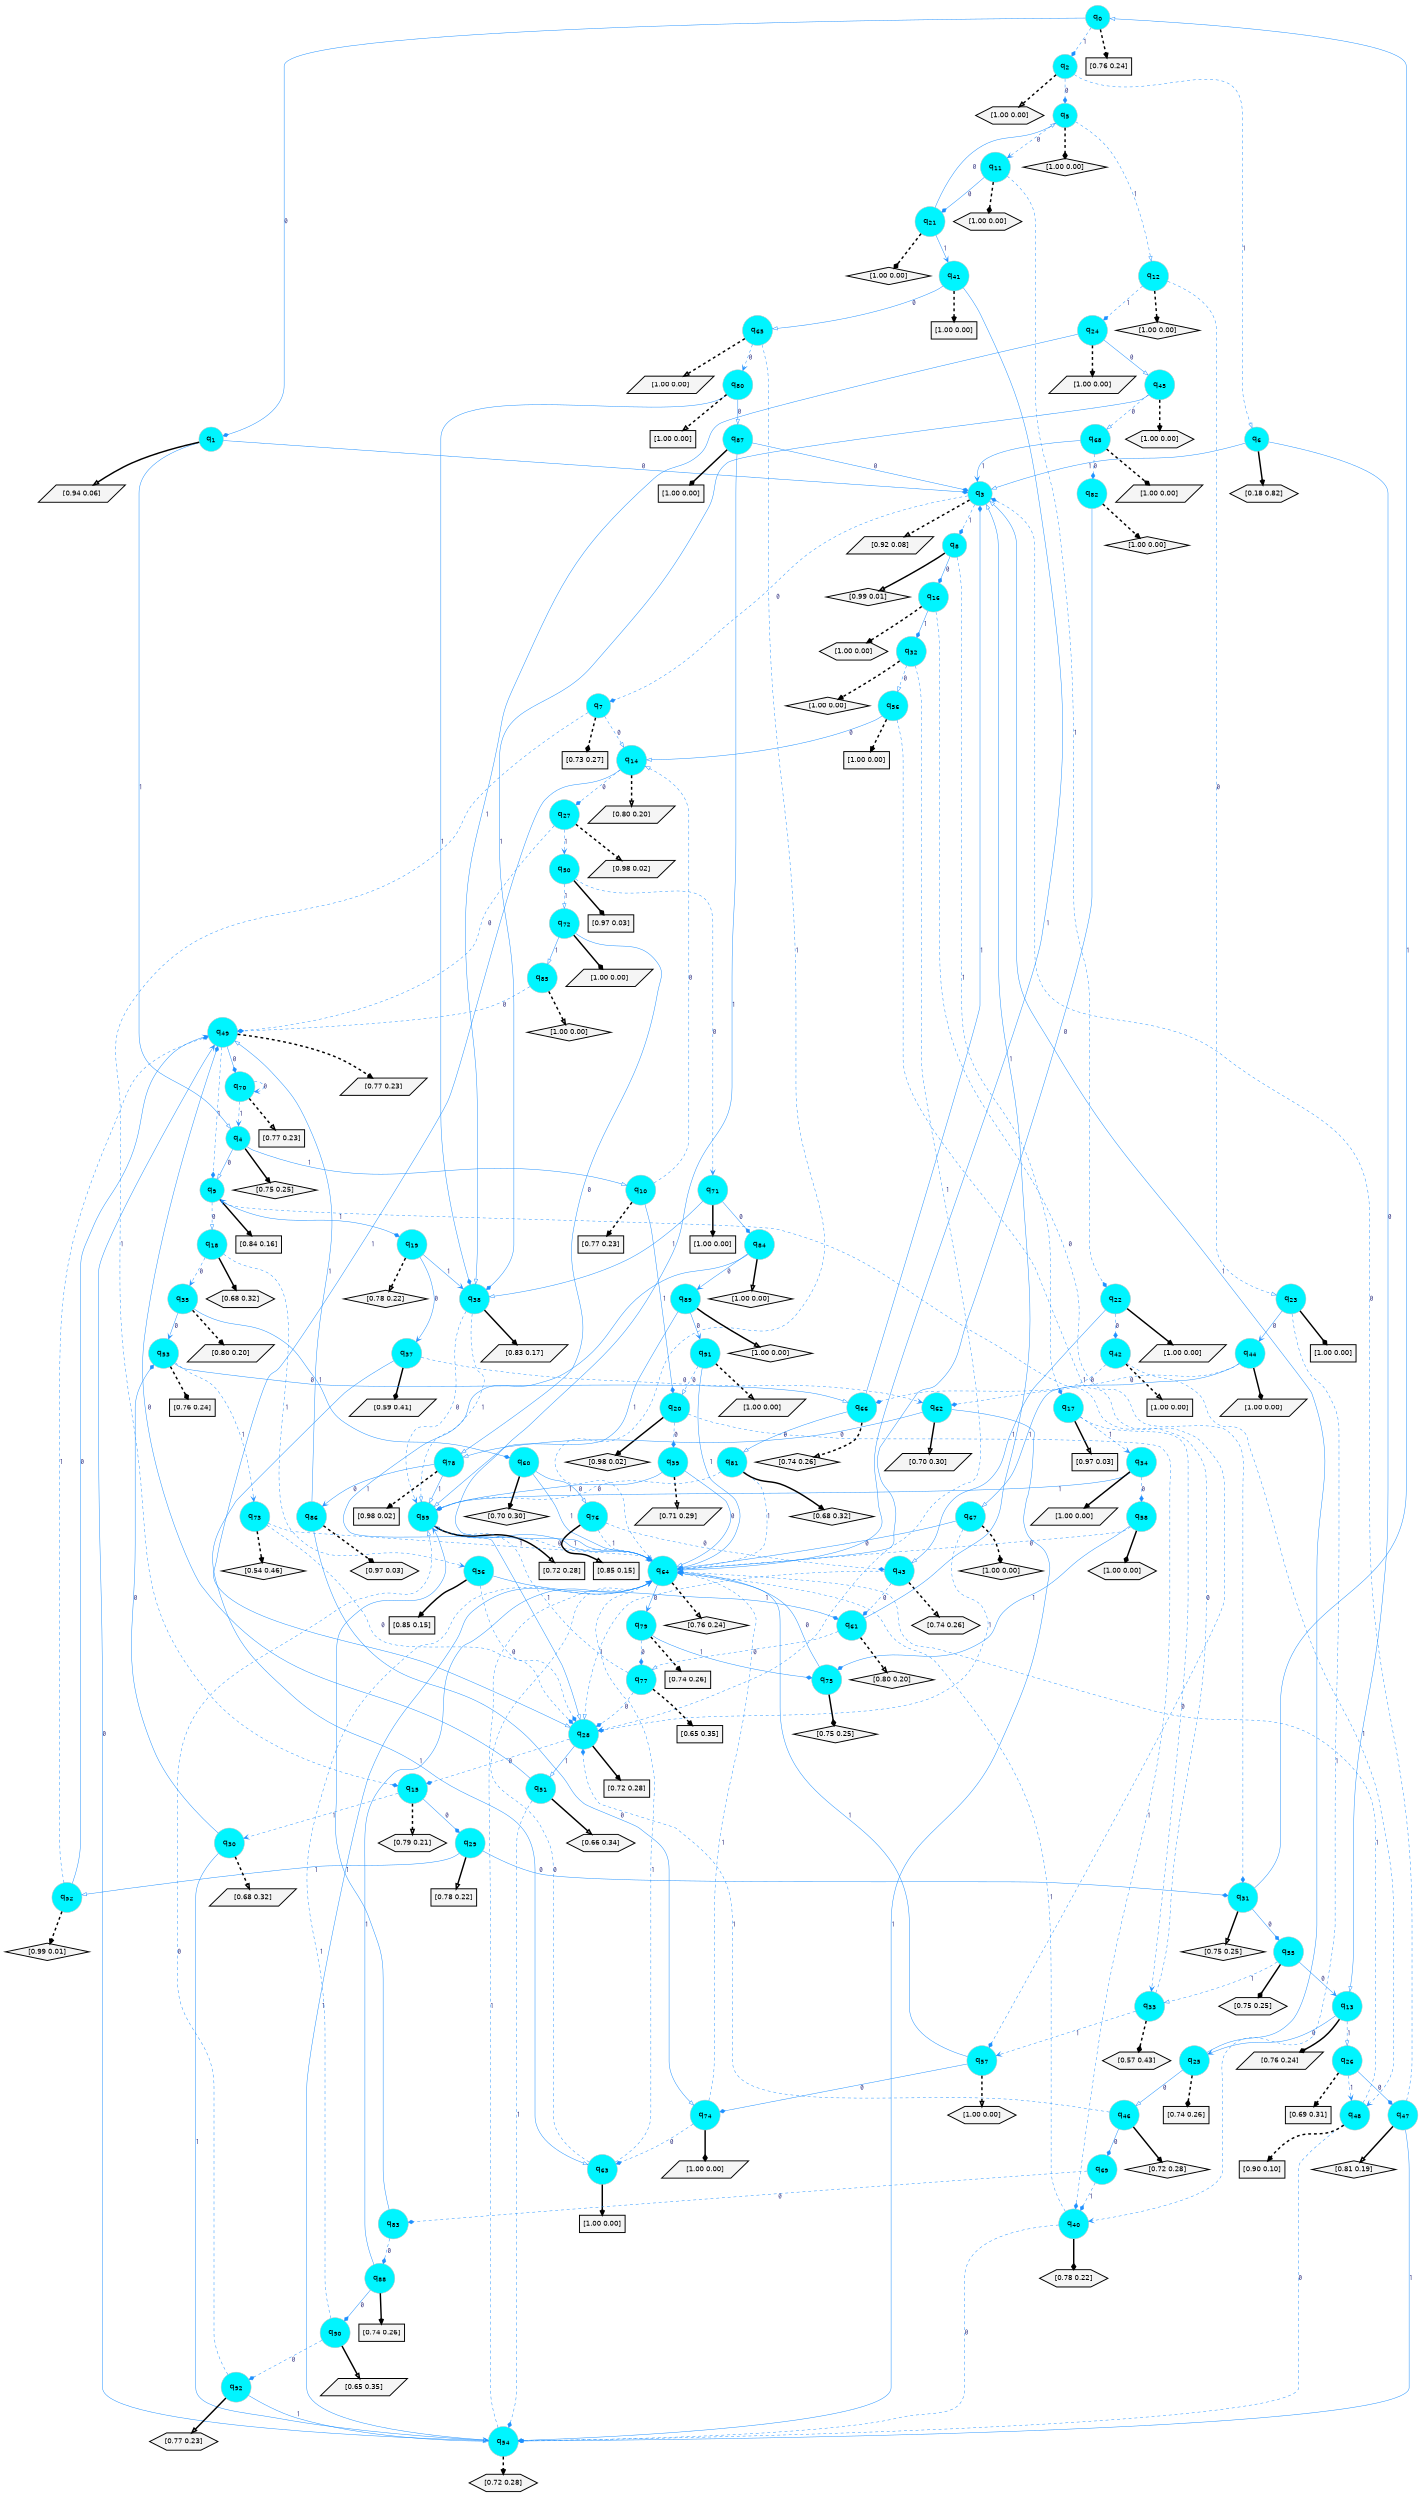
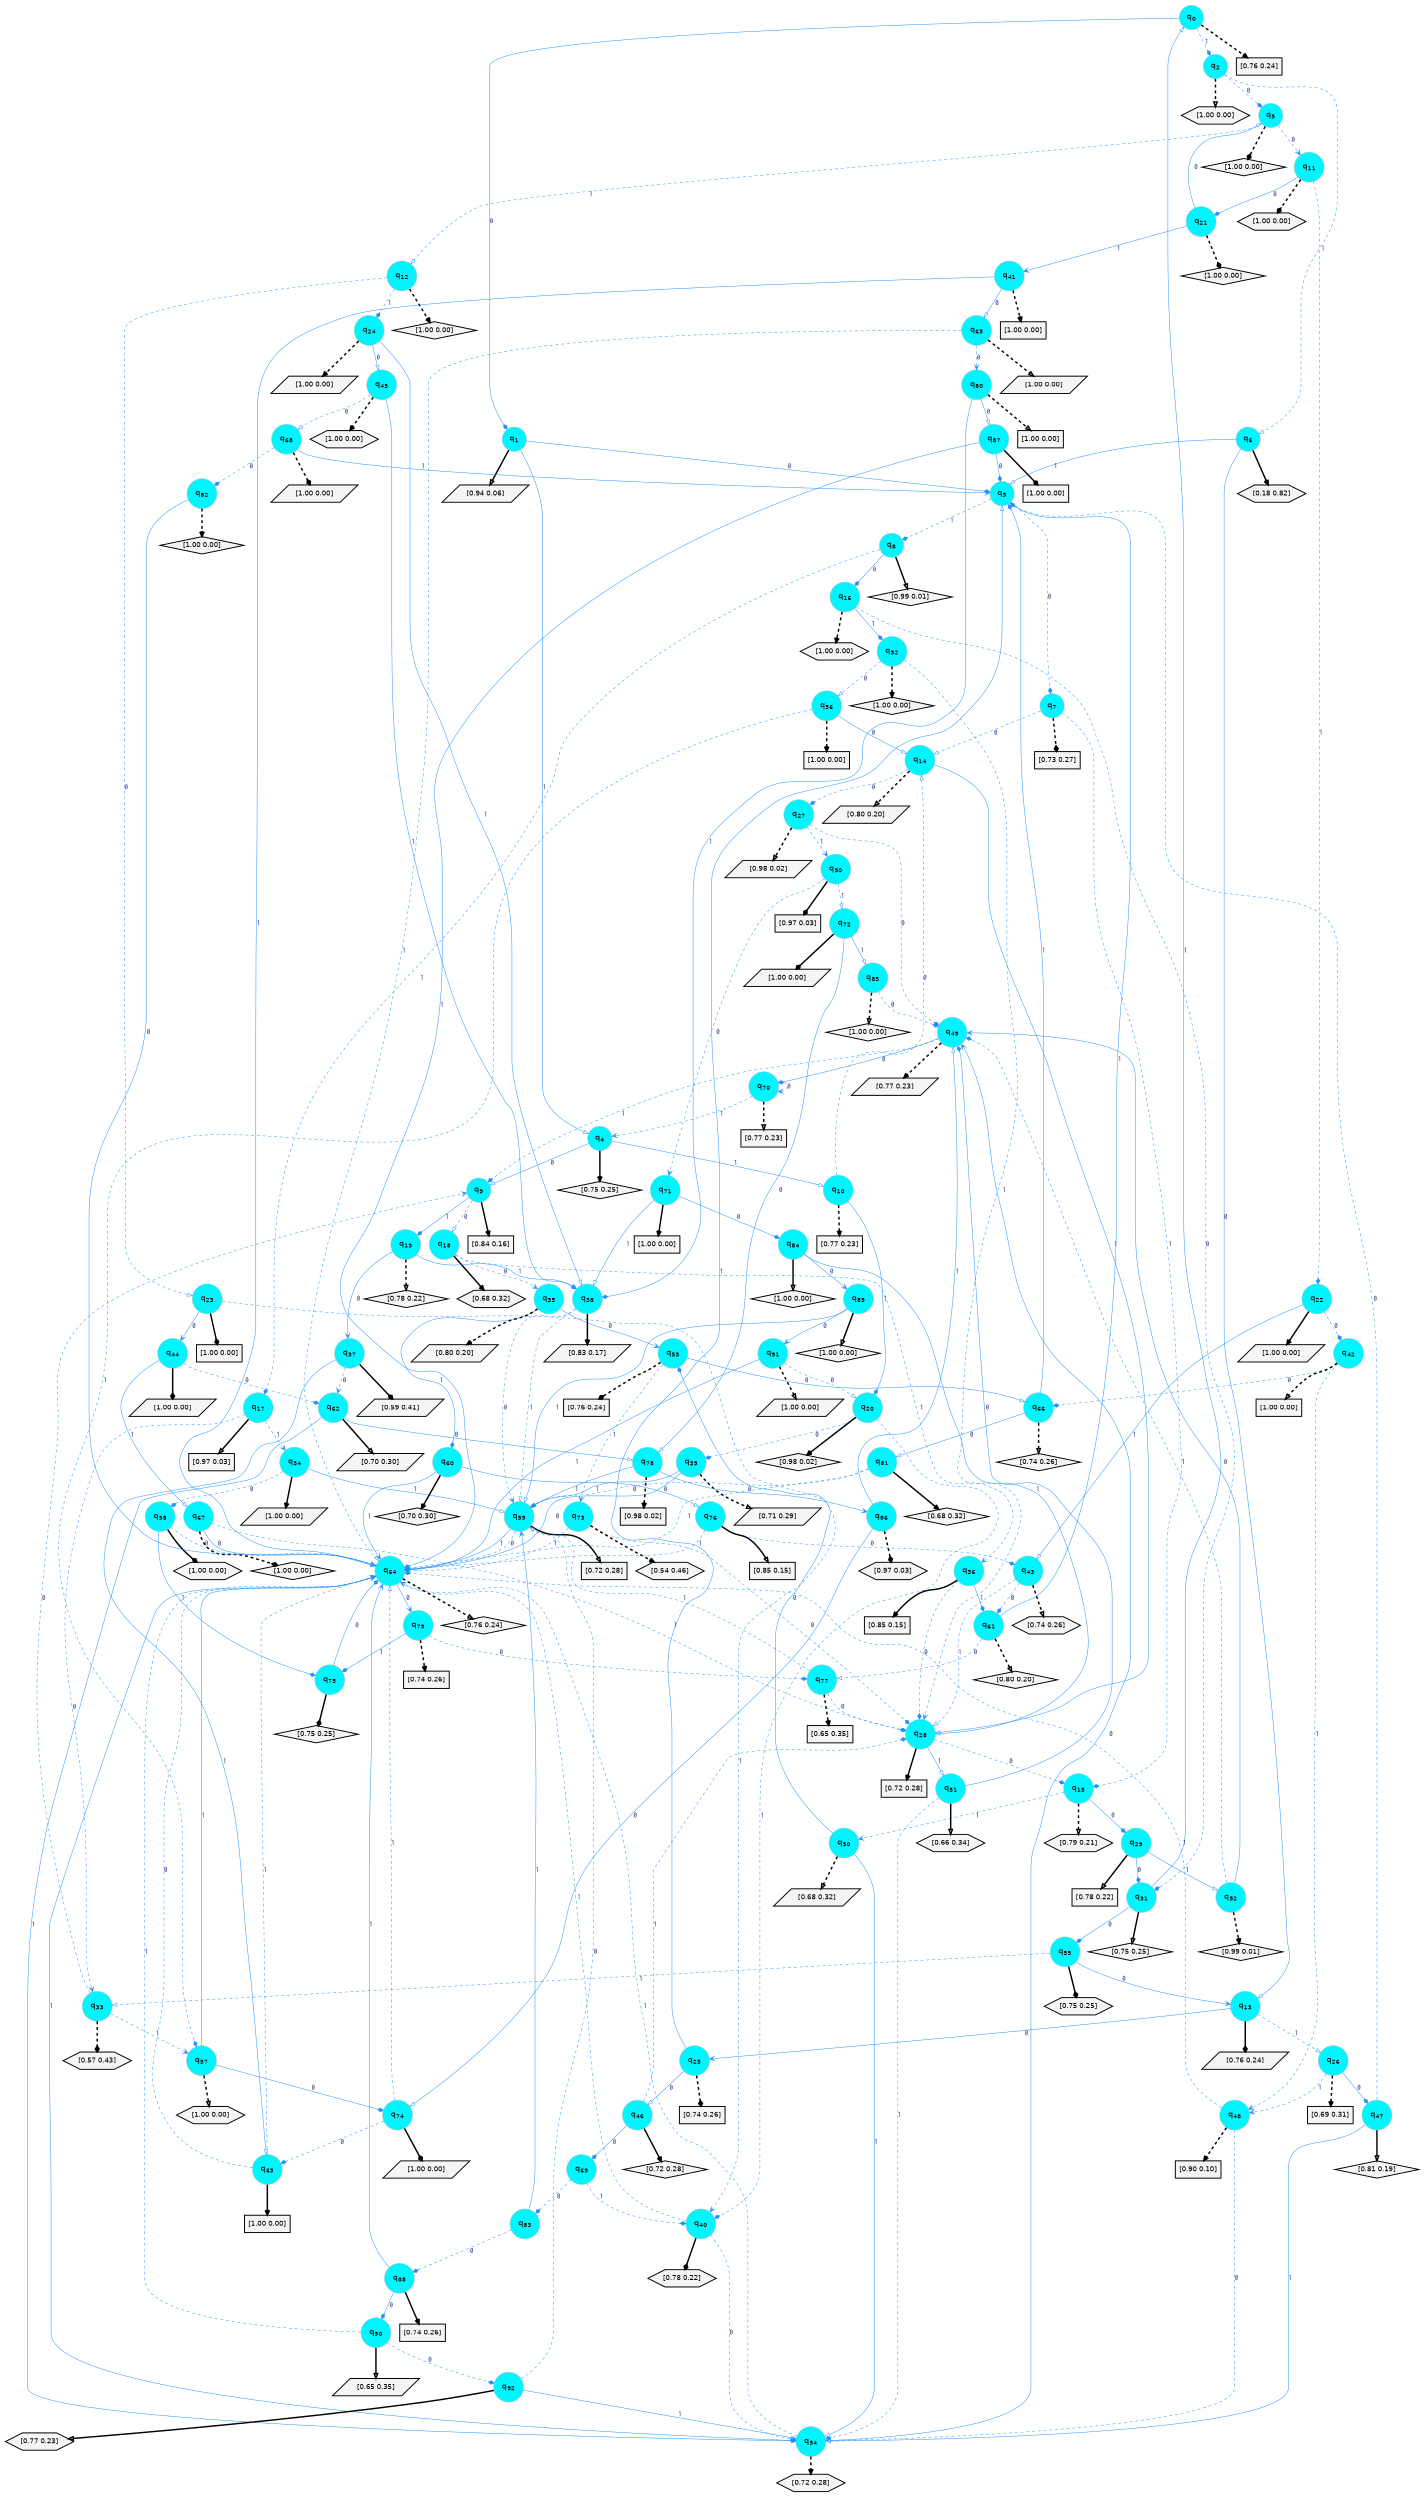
(890, 545) -> none
(263, 1571) -> (670, 1571)
